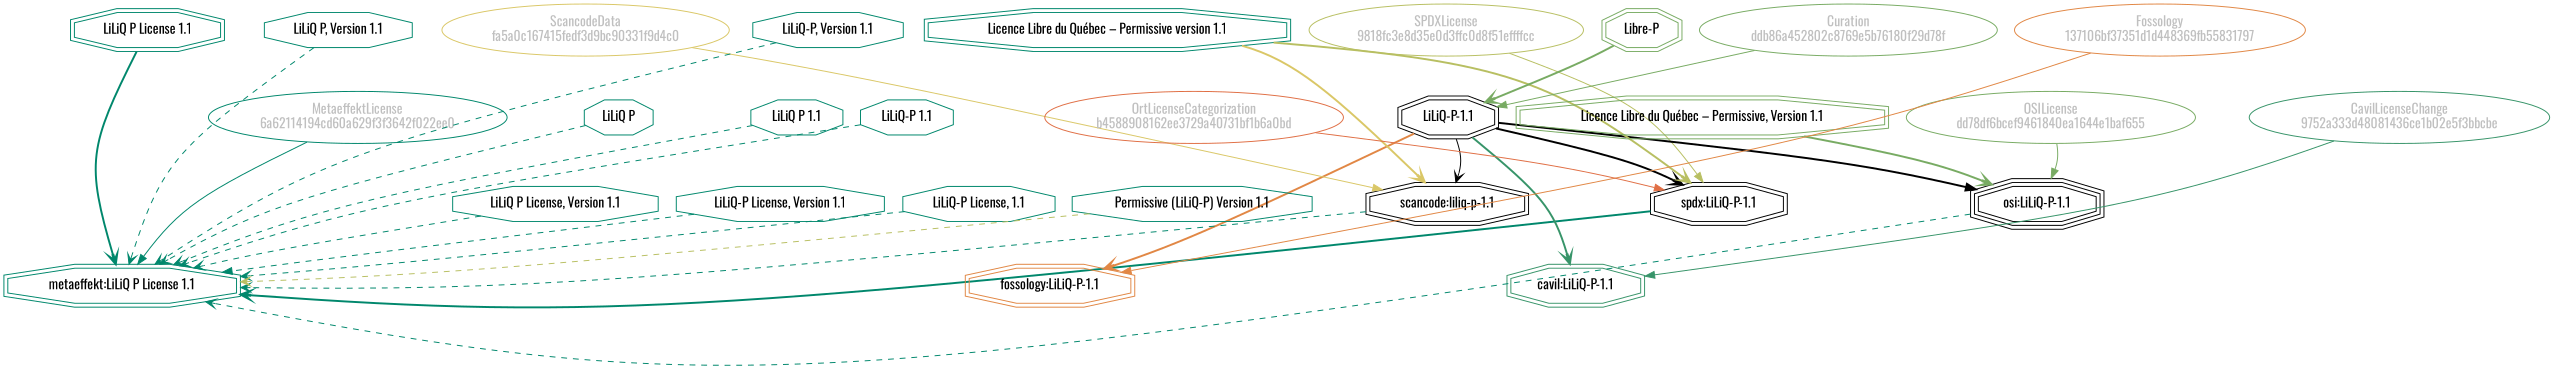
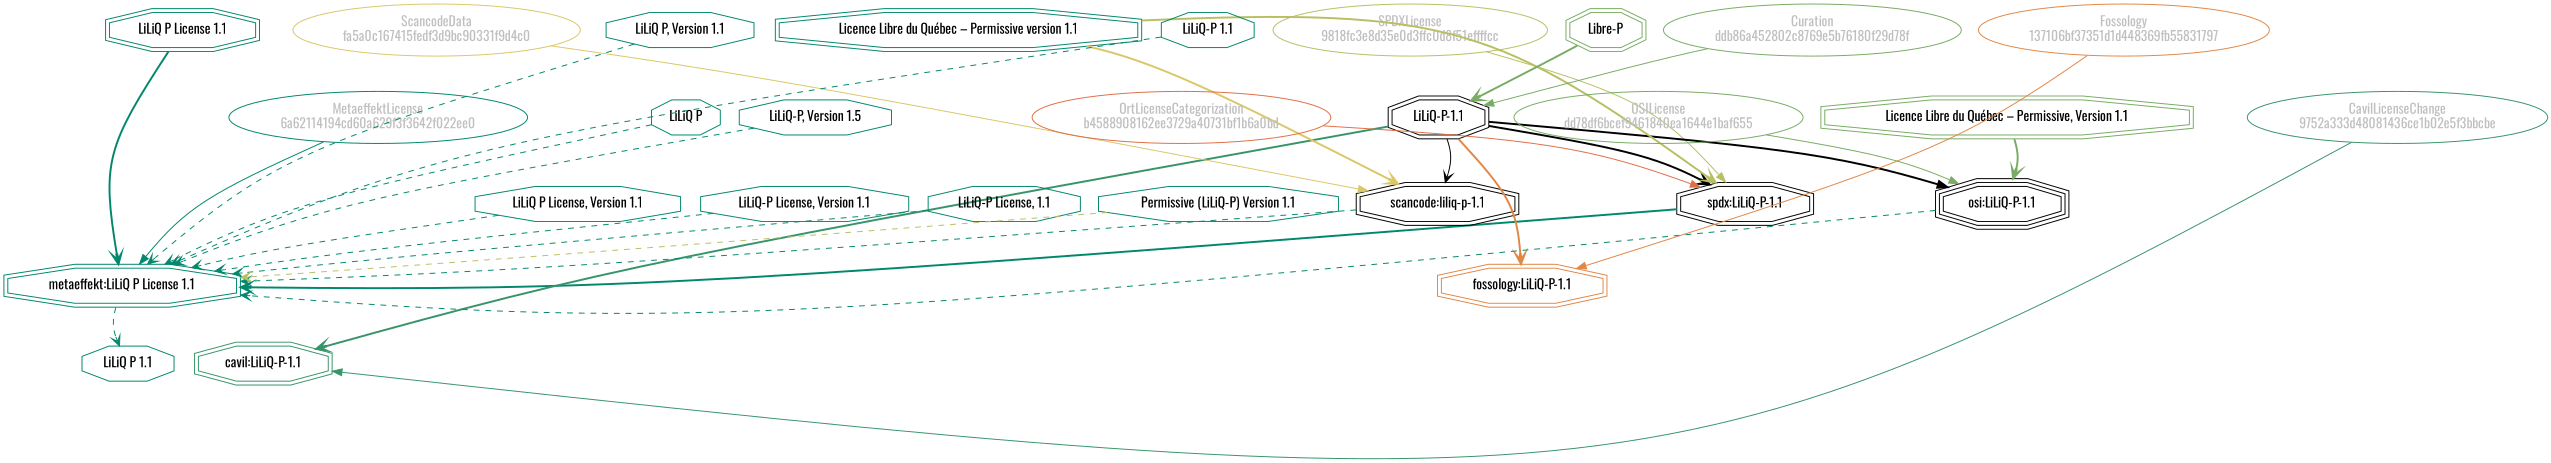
(828, 30) -> (815, 117)
(464, 180) -> (113, 322)
(463, 242) -> (469, 239)
